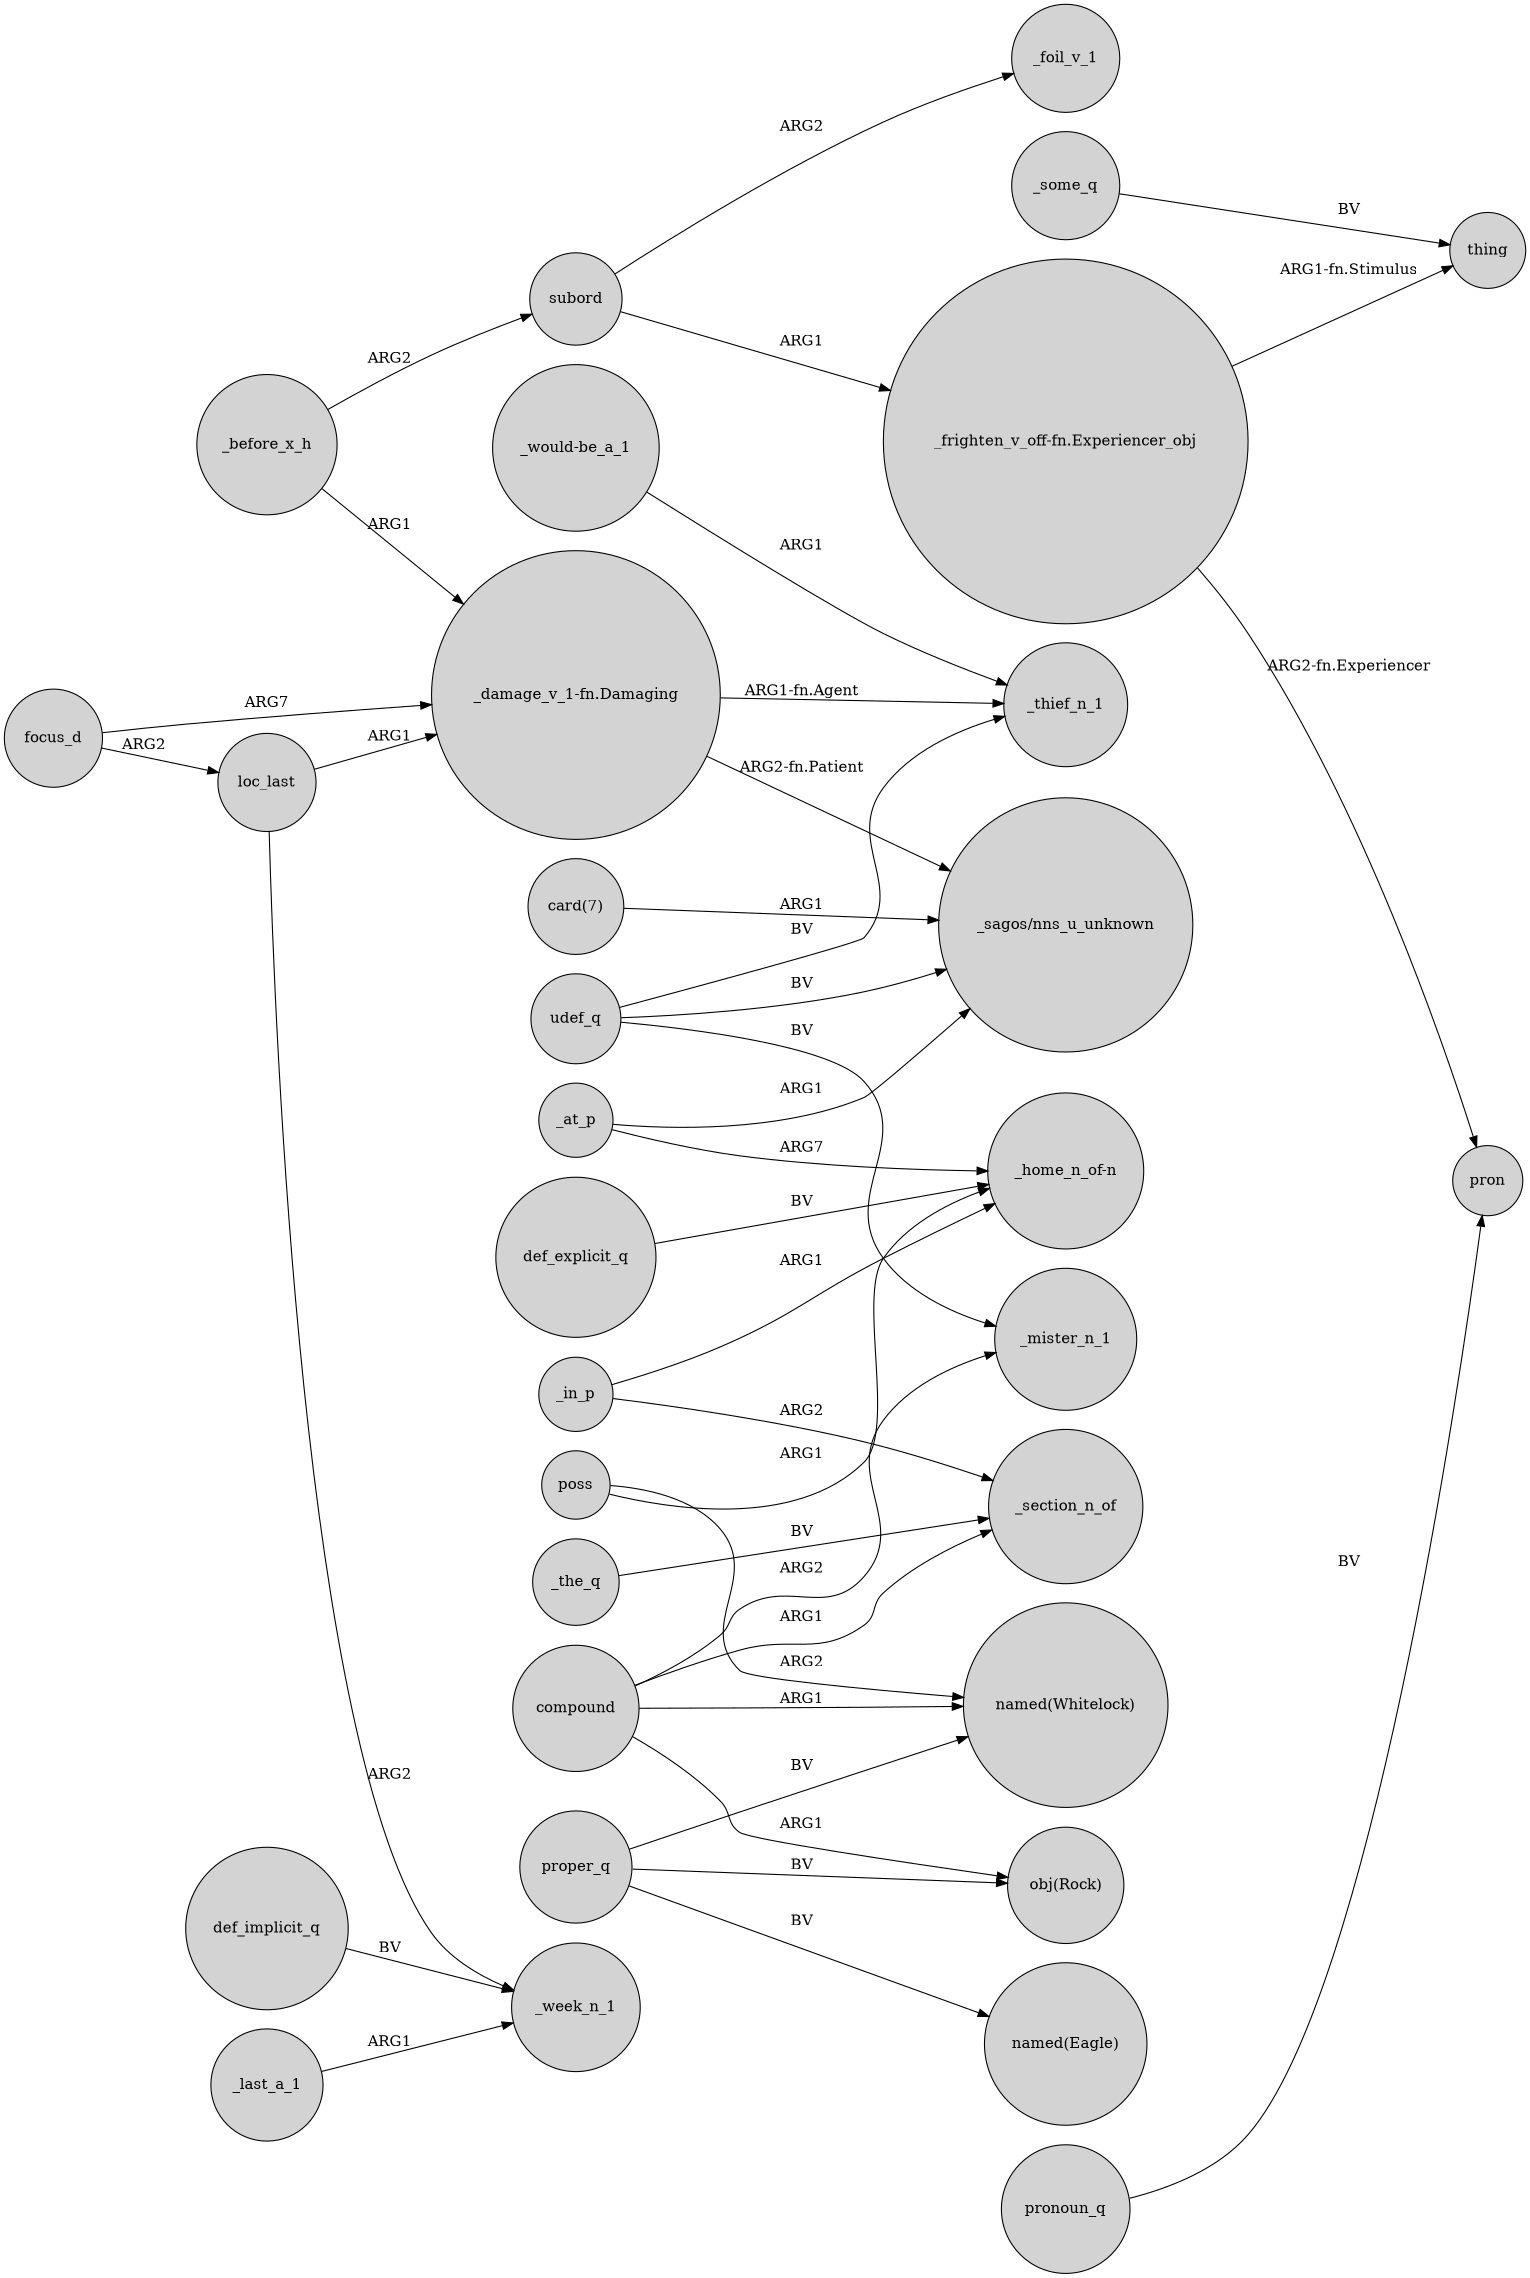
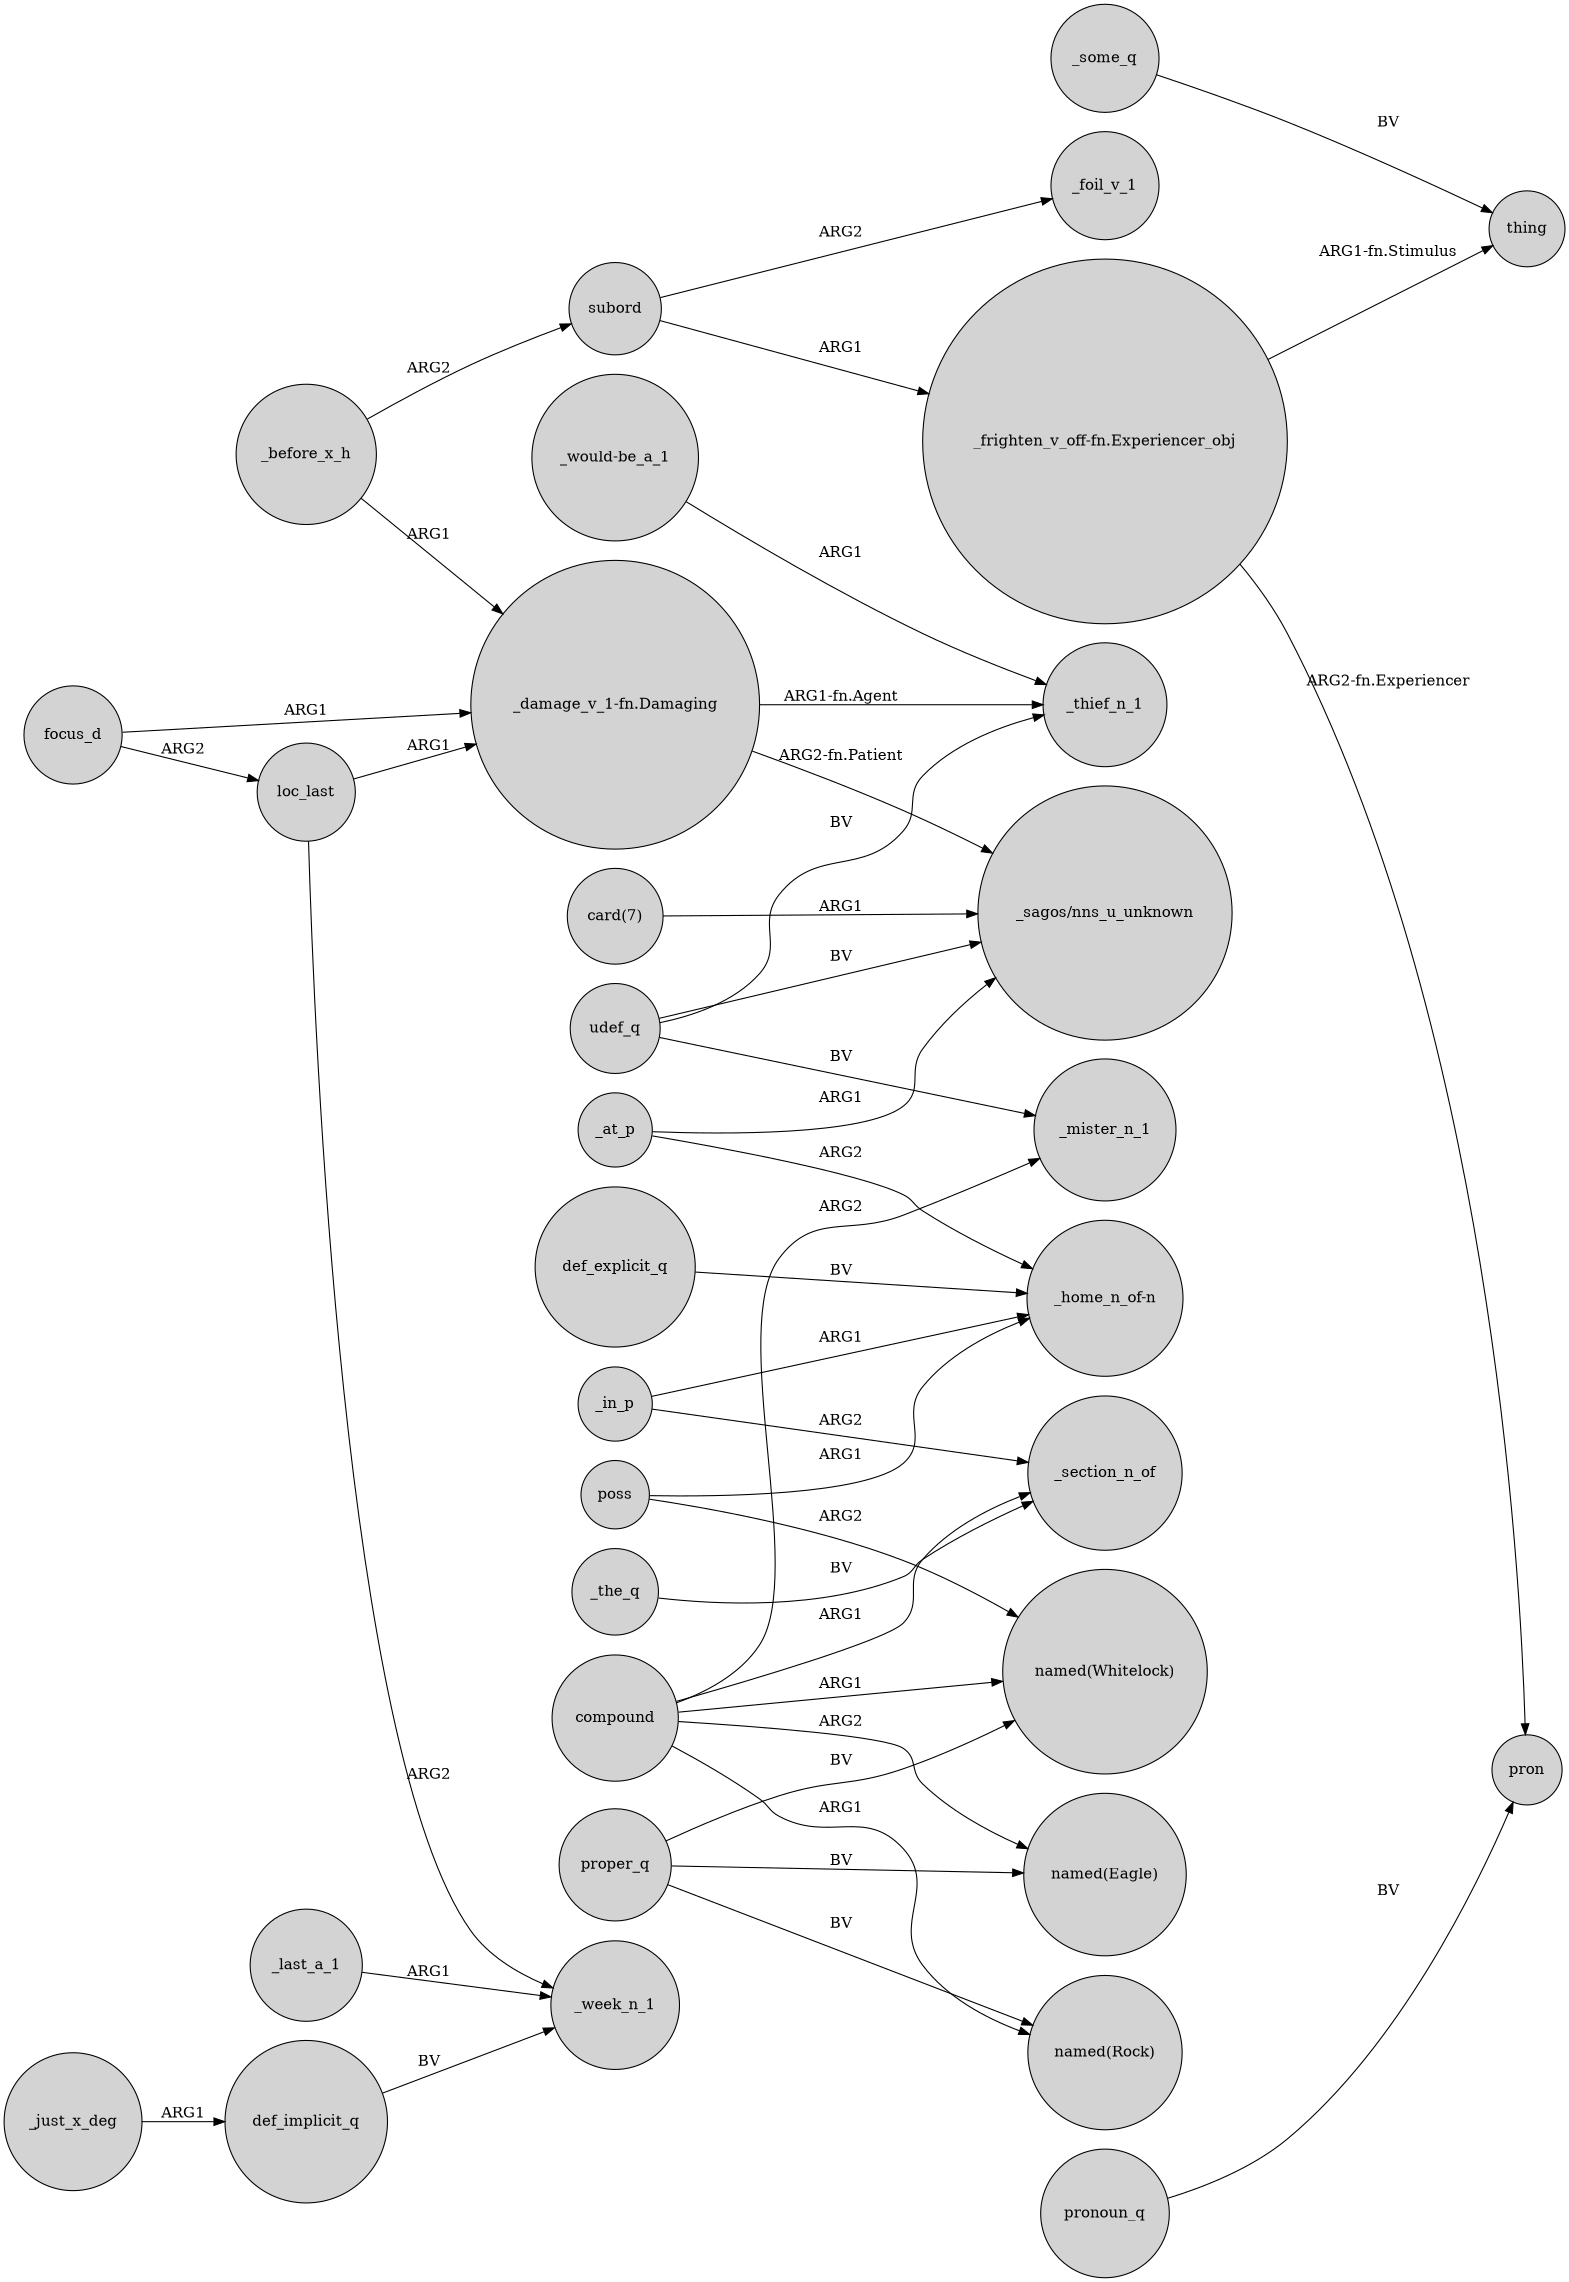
(267, 703) -> (306, 711)
(802, 1148) -> (841, 1153)
none -> (868, 1739)
(1066, 1885) -> (1105, 2053)
none -> (73, 2122)
